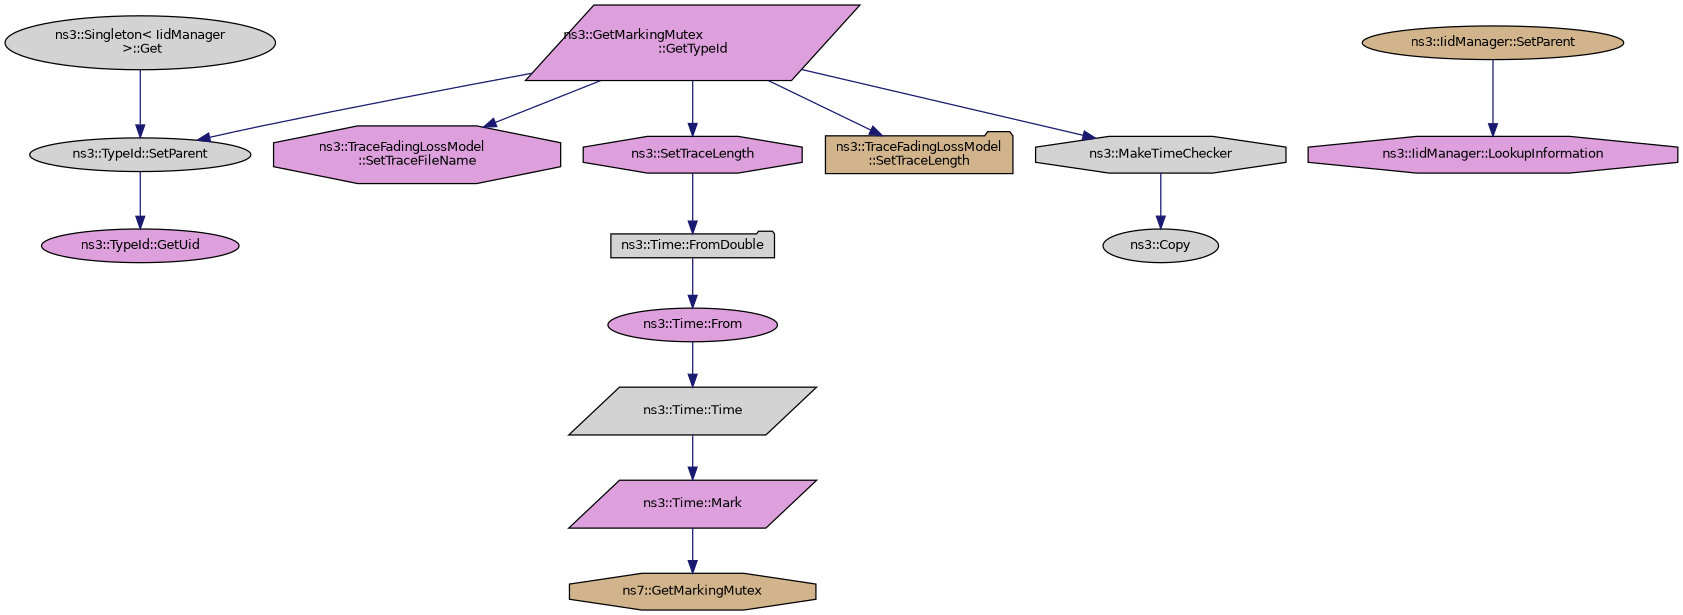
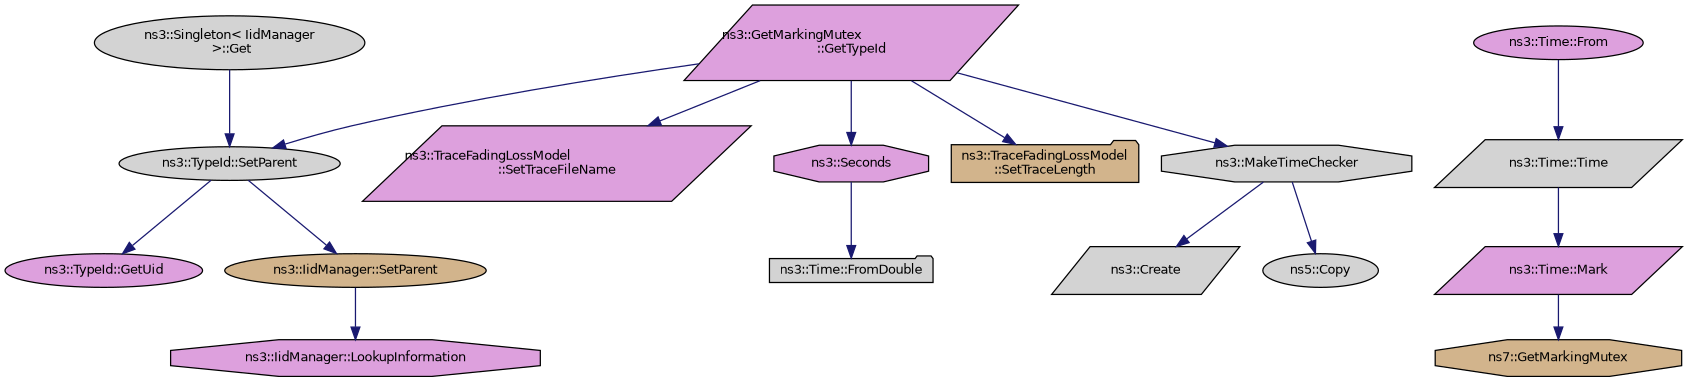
(417, 155) -> (557, 164)
(693, 155) -> (851, 164)
none -> (287, 213)
(1161, 246) -> (1321, 271)
none -> (1146, 271)
(693, 277) -> none
